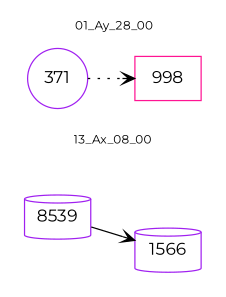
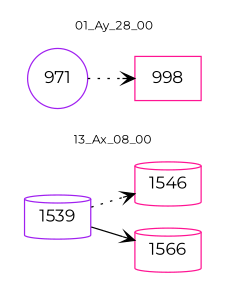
(58, 78) -> (58, 78)
none -> (168, 184)
(58, 217) -> (58, 217)
(168, 250) -> (168, 250)
